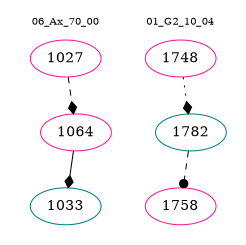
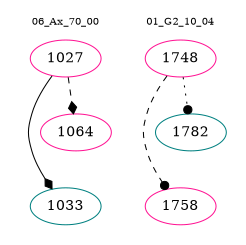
(185, 91) -> (185, 91)
(72, 163) -> (29, 126)
(186, 165) -> (144, 128)
